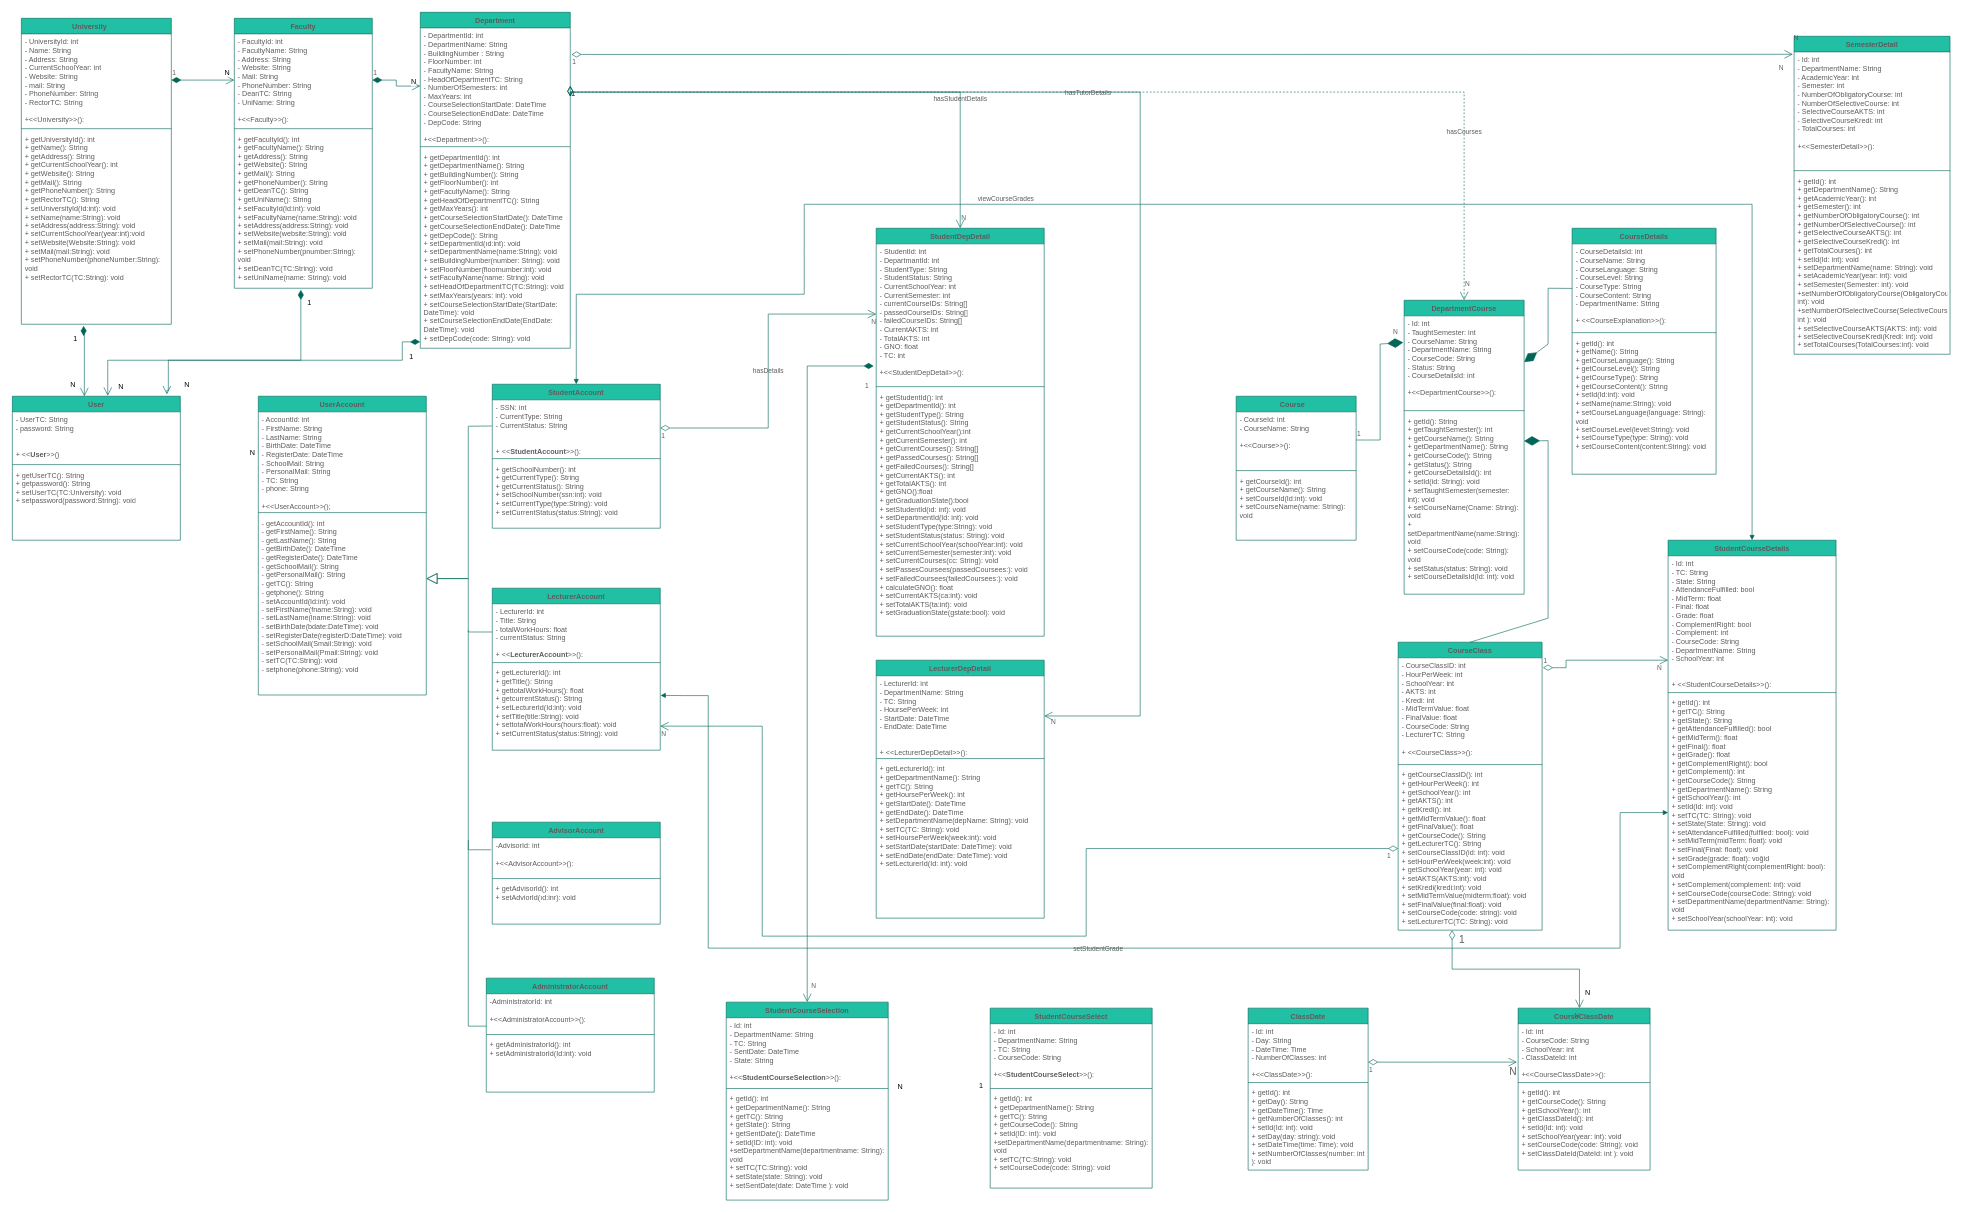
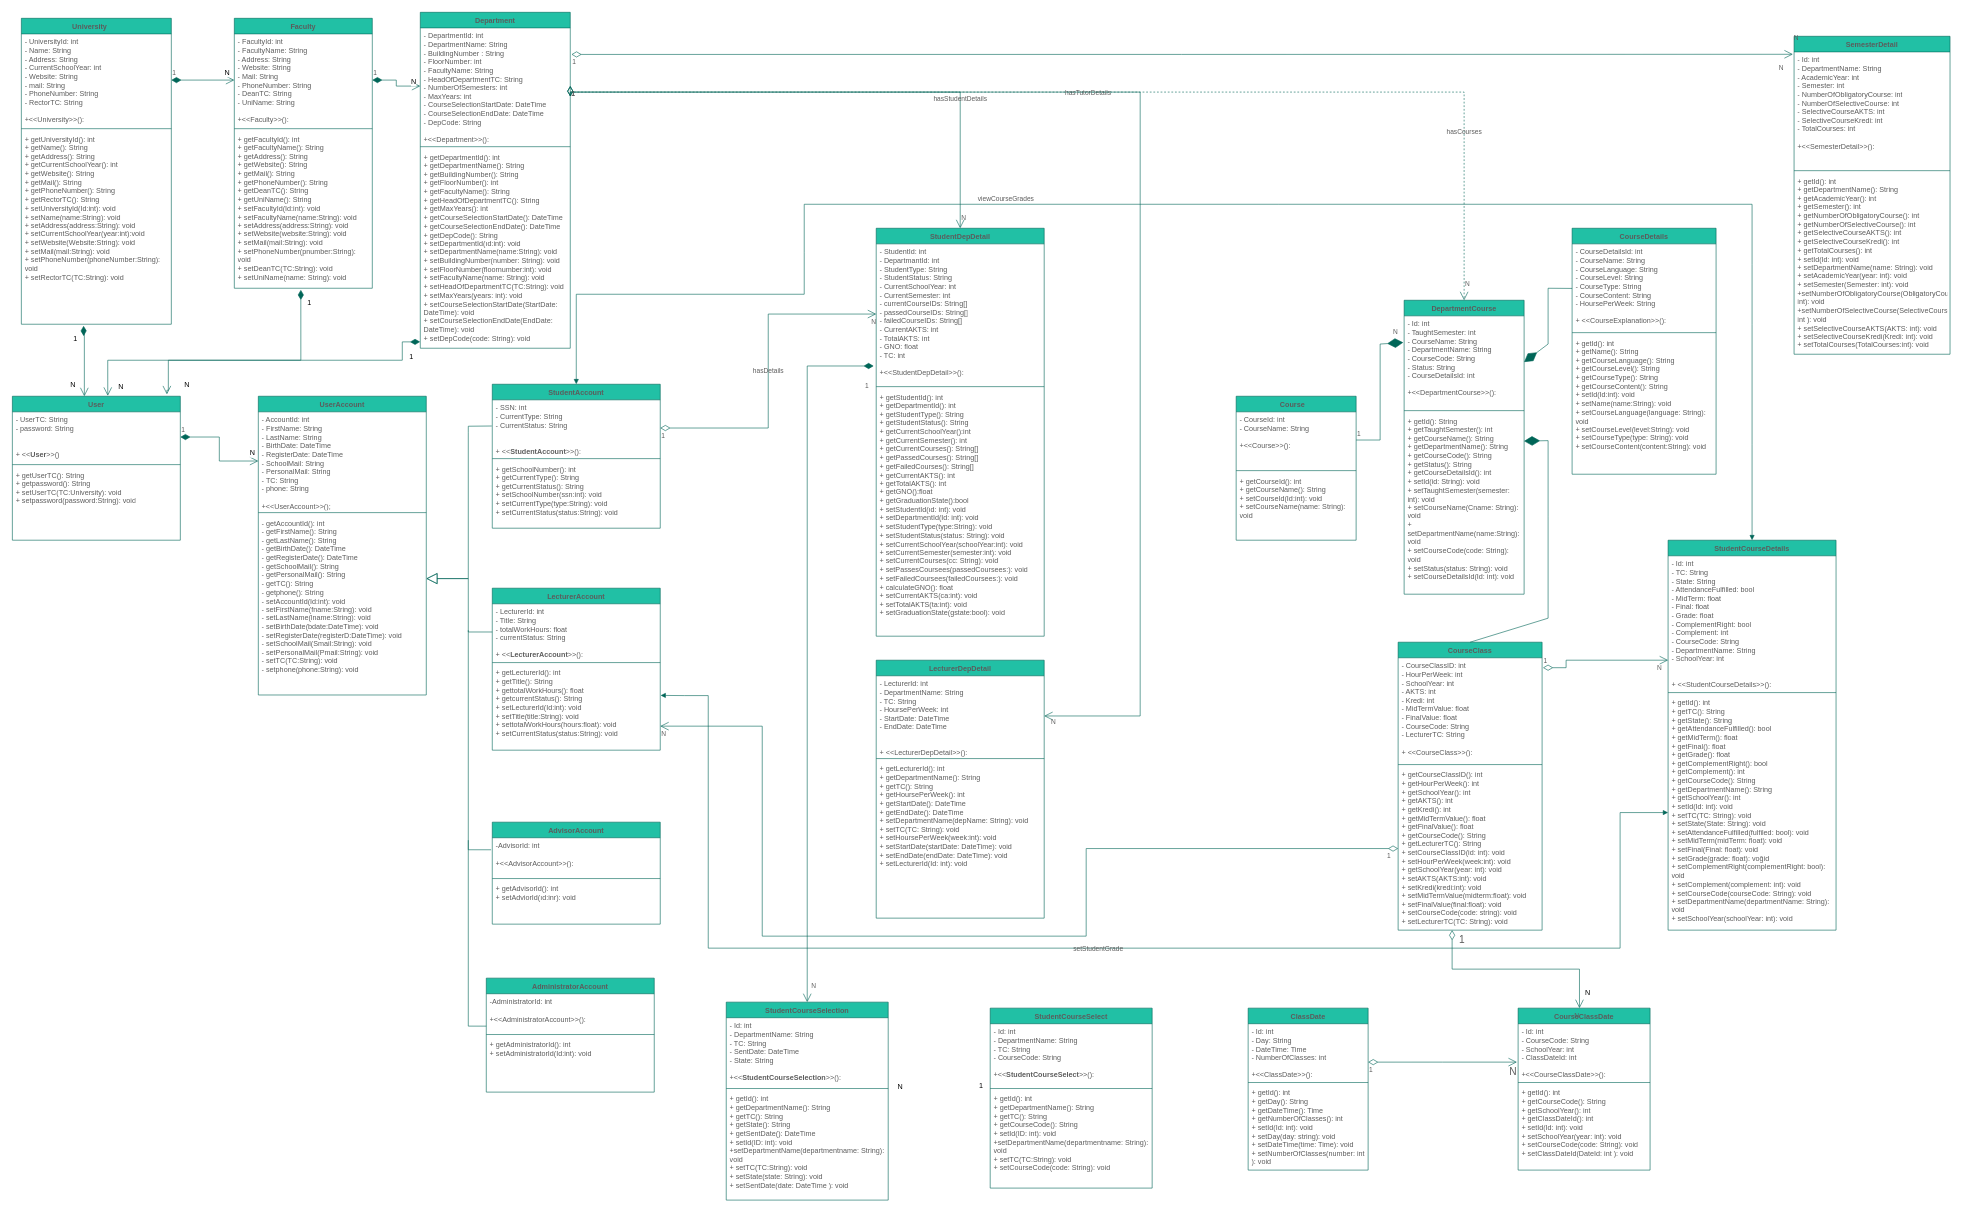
(1625, 283) -> (1625, 283)
none -> (219, 449)
